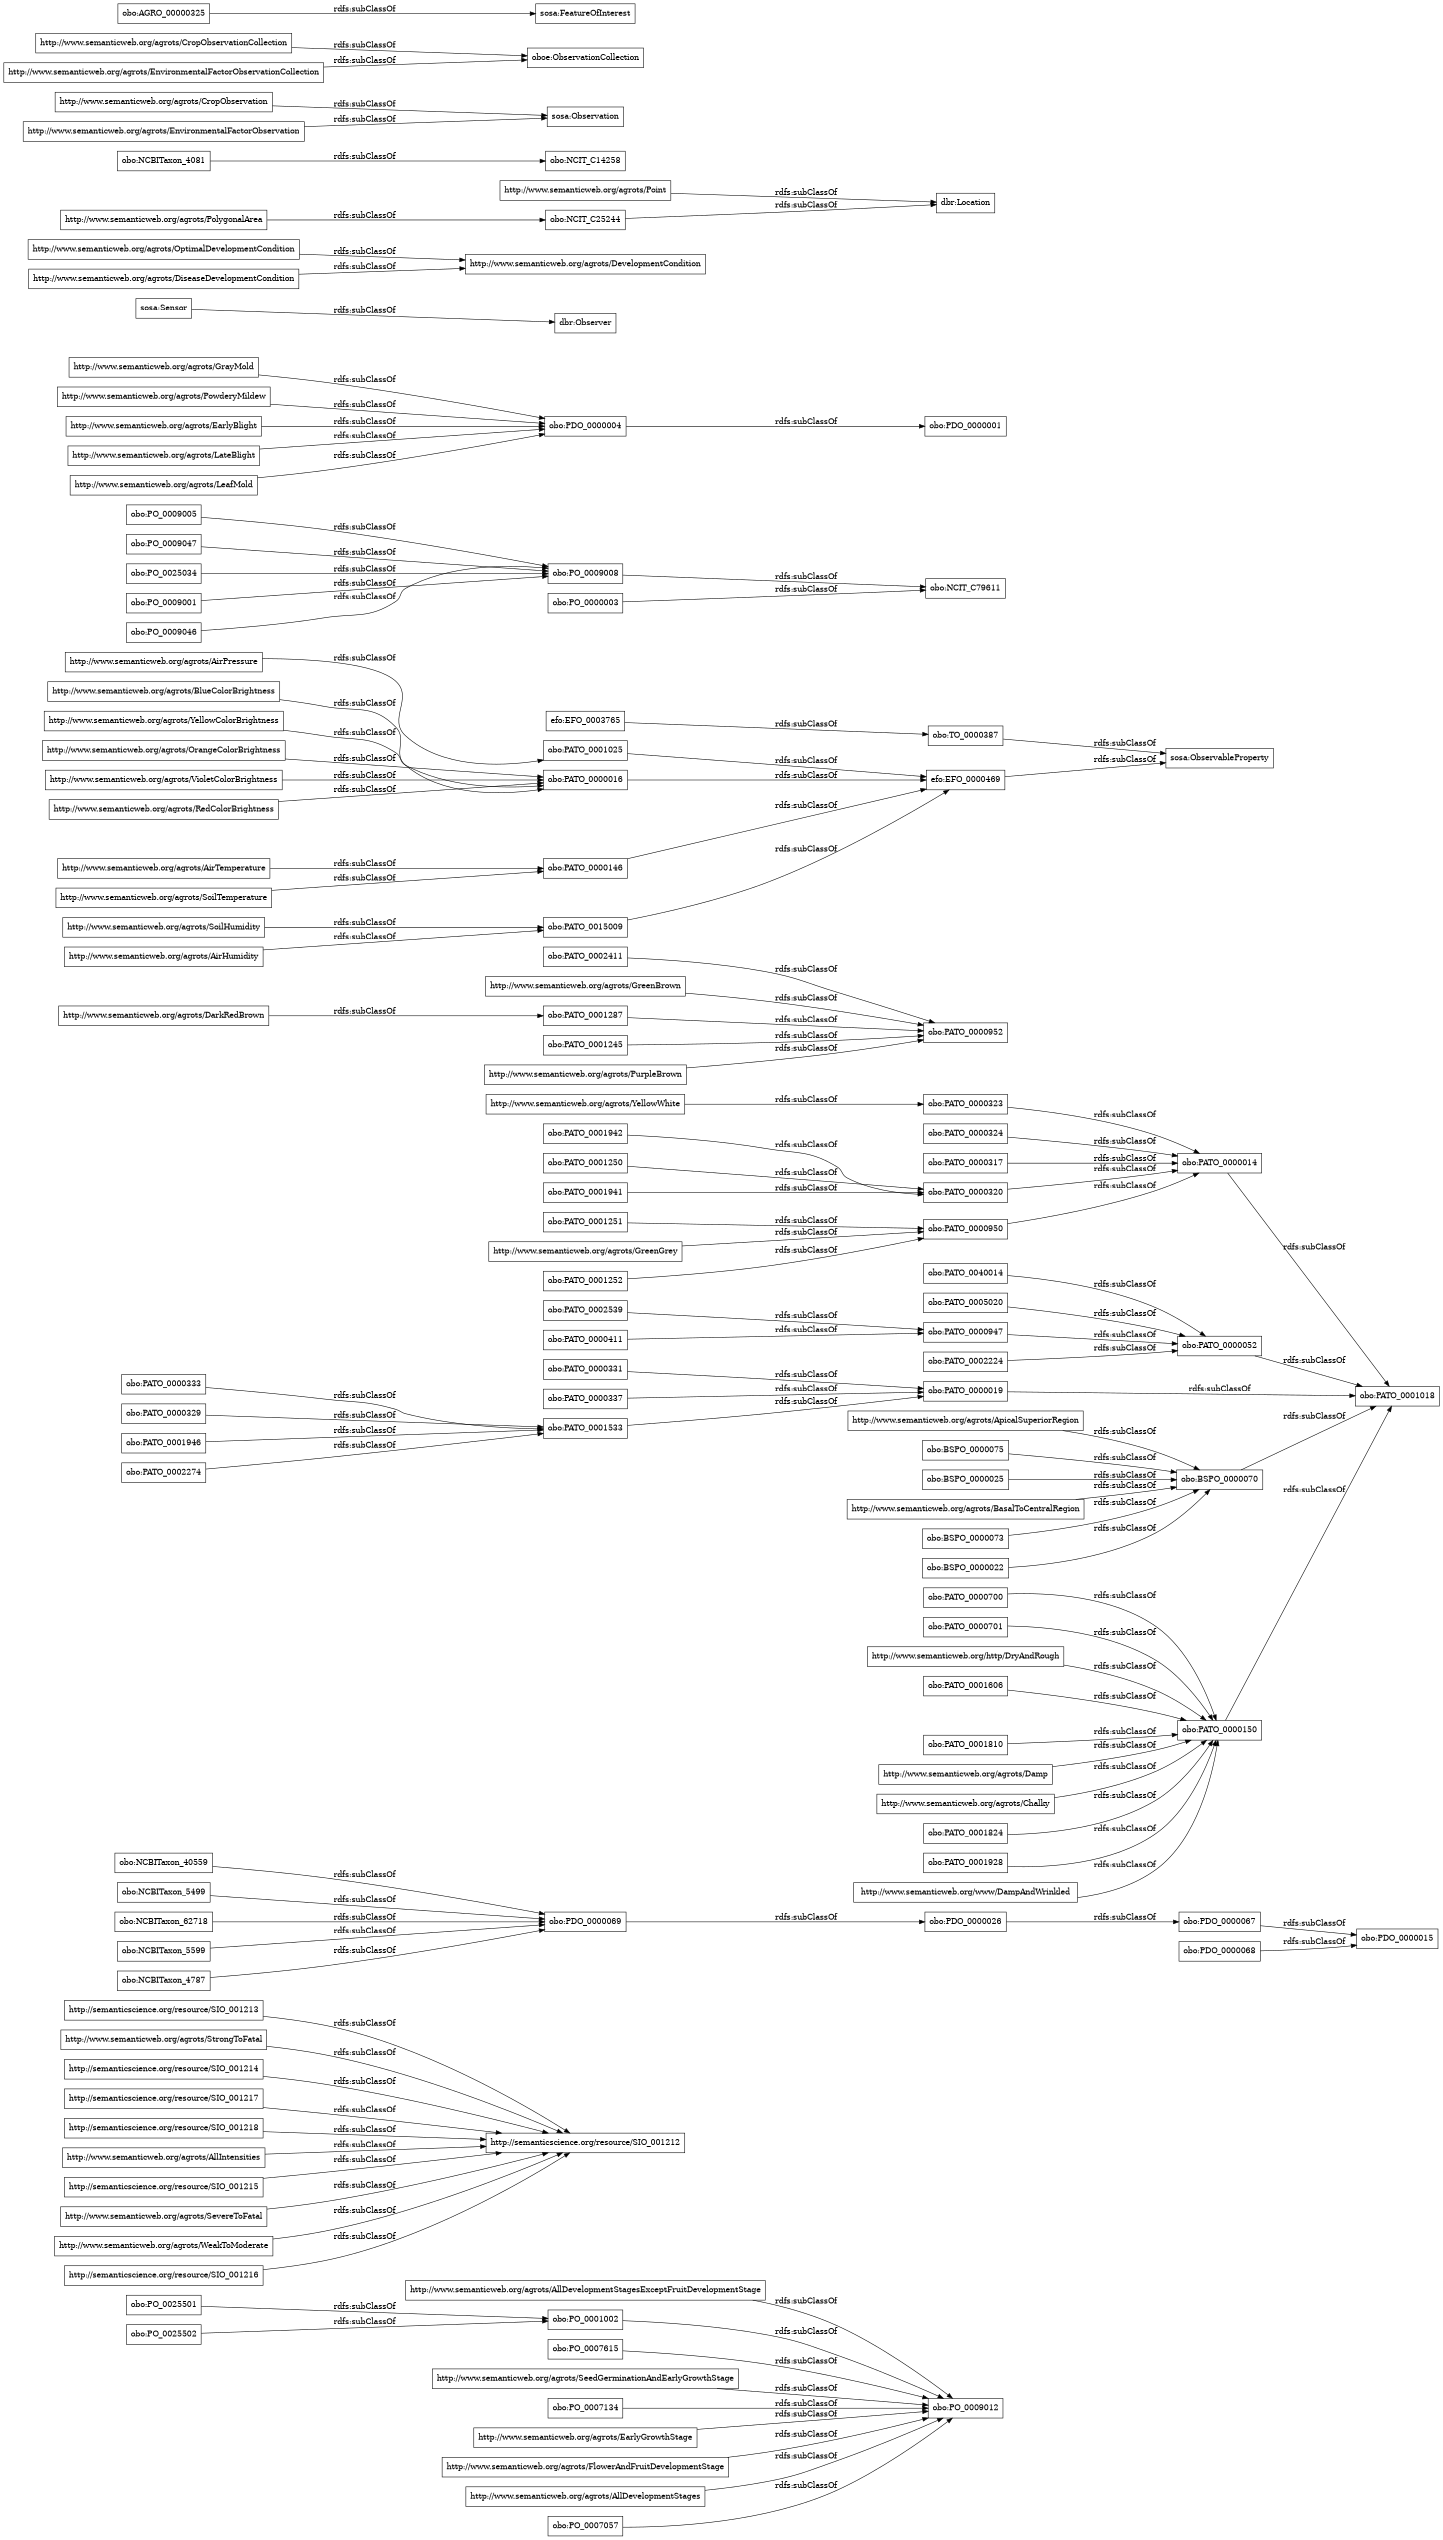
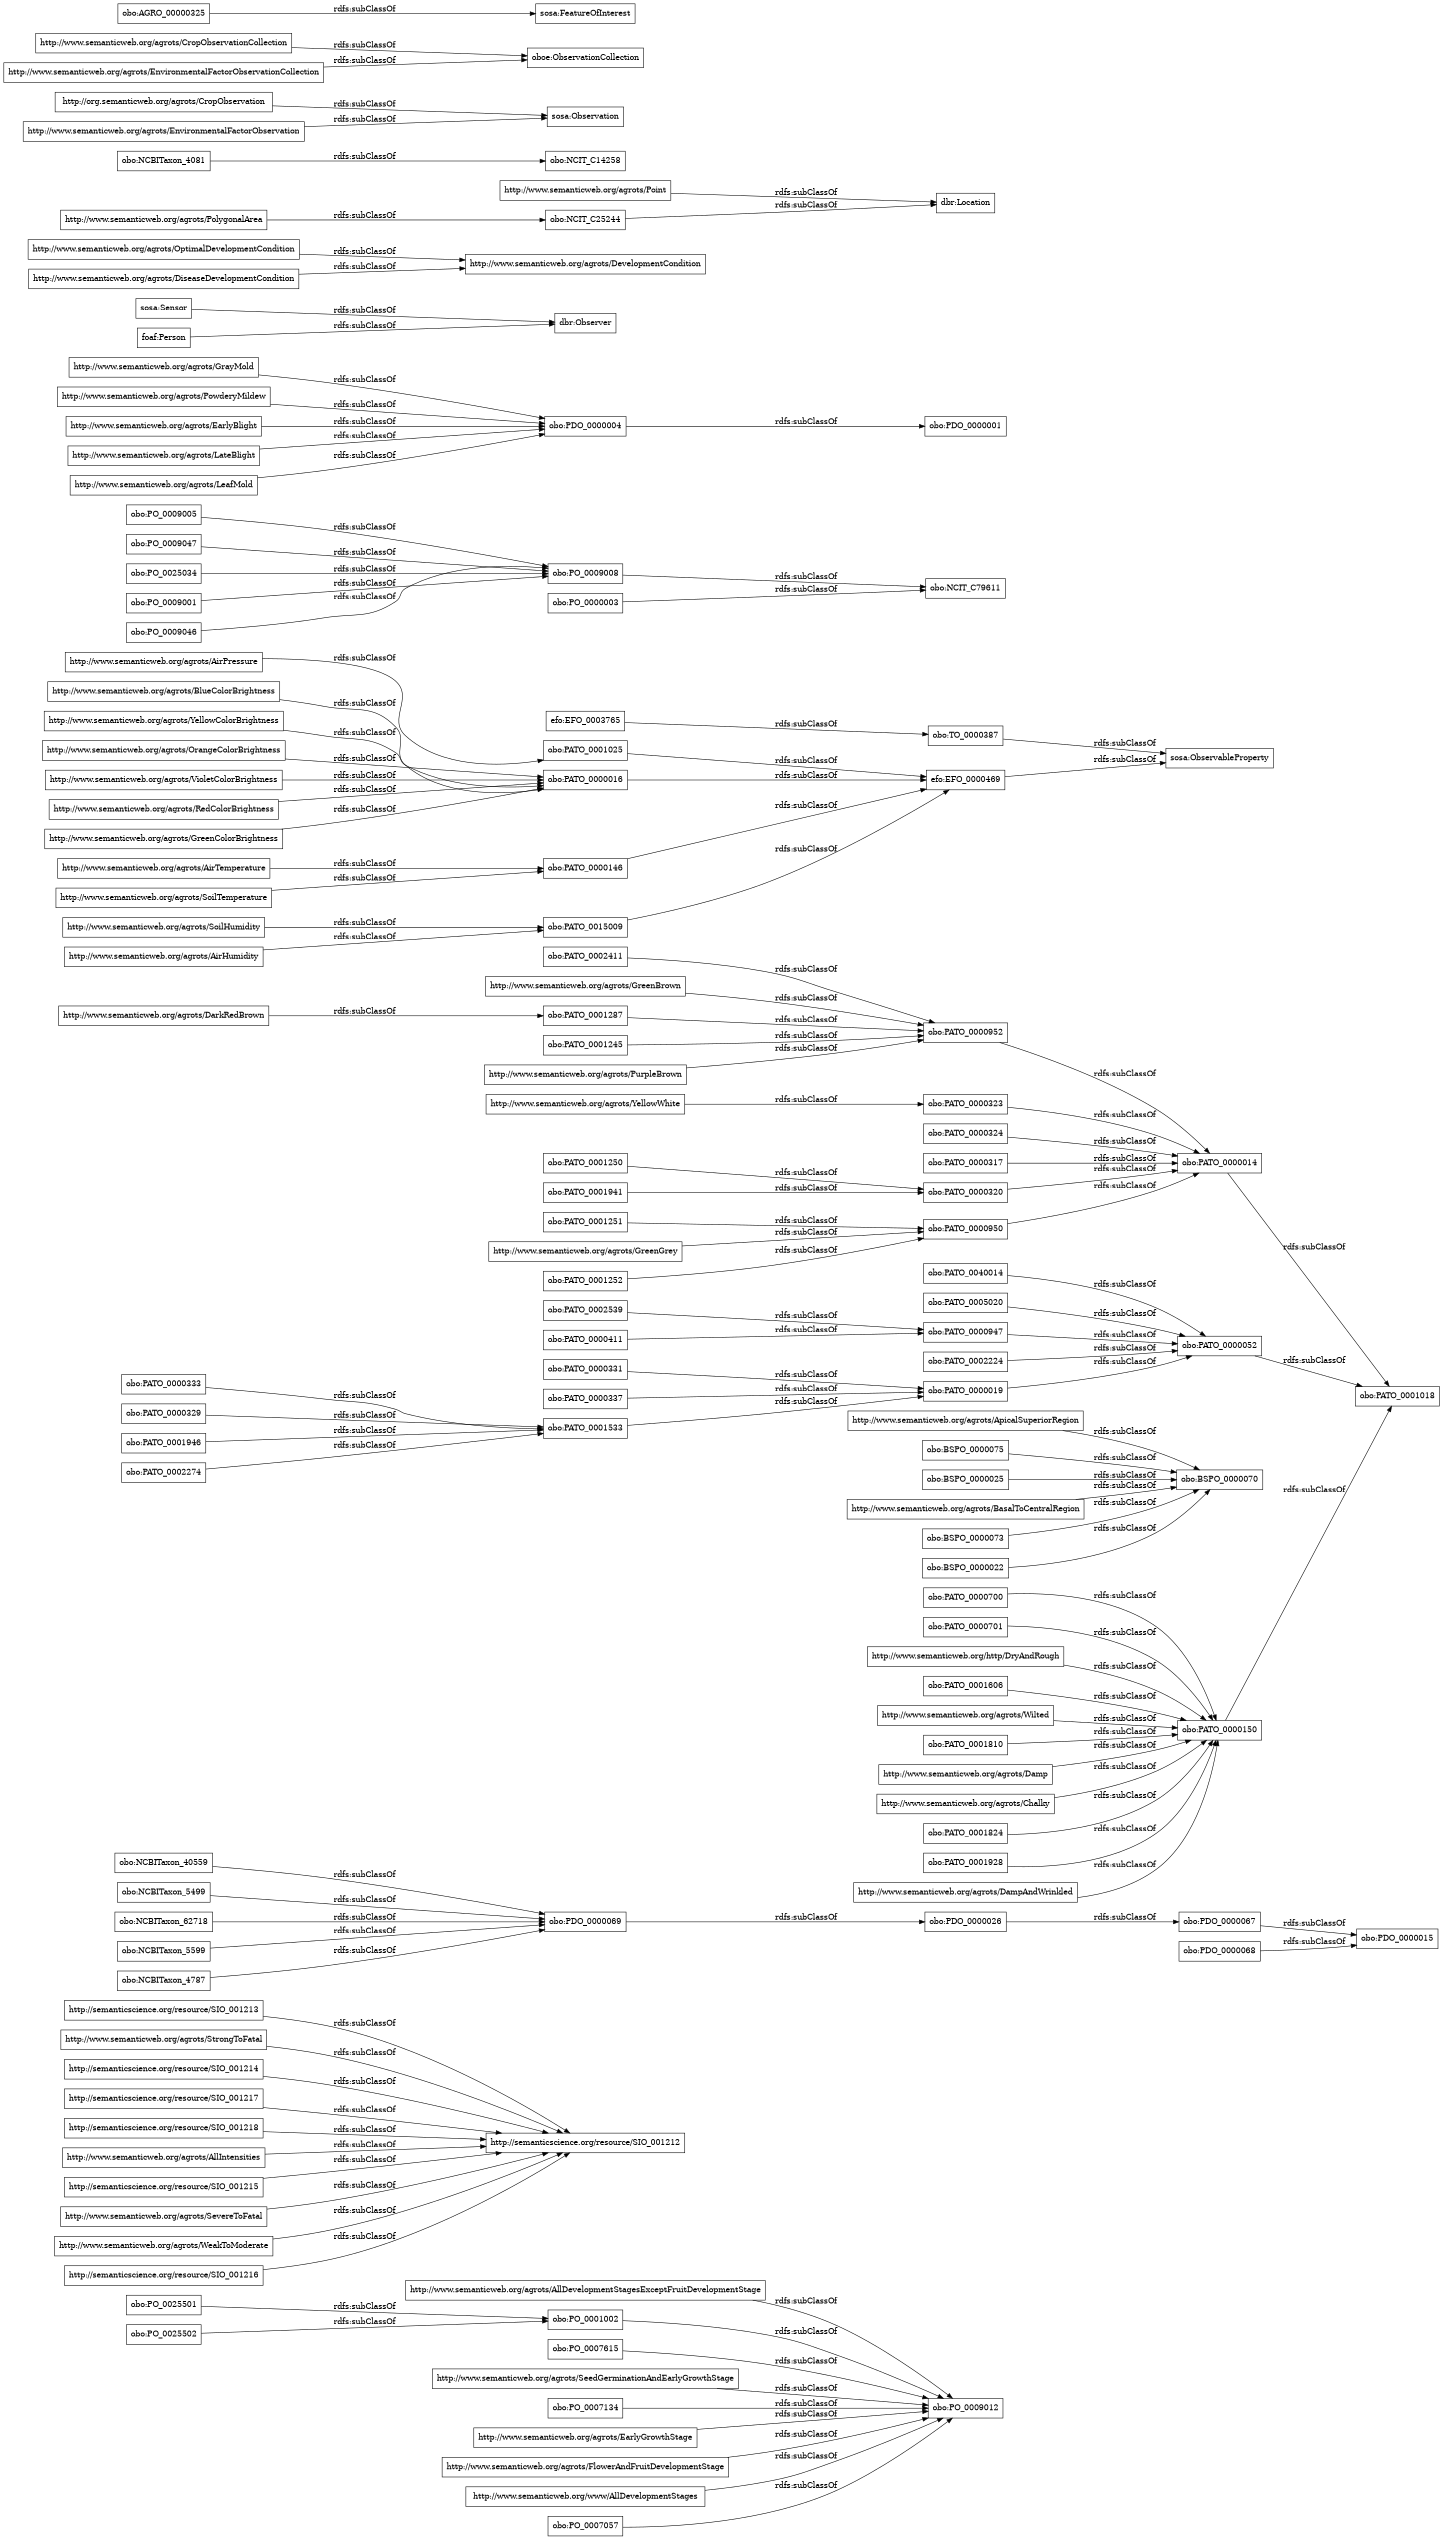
(164, 102) -> (164, 102)
none -> (164, 338)
none -> (164, 839)
none -> (1109, 1084)
(585, 1134) -> none
(1179, 1394) -> (1098, 1377)
(1306, 1439) -> none
none -> (966, 1716)
(966, 1892) -> (966, 1892)
(585, 2497) -> (585, 2497)
